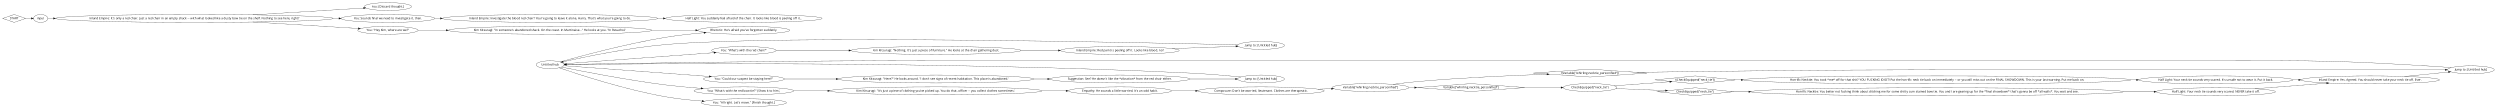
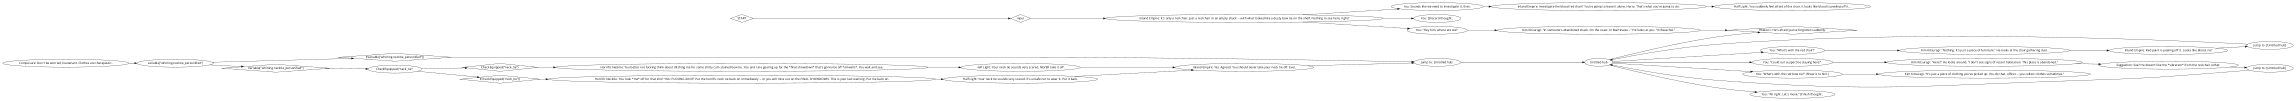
(41, 18) -> (1021, 18)
(388, 18) -> (1437, 7)
(744, 30) -> (1792, 30)
(1120, 91) -> none
